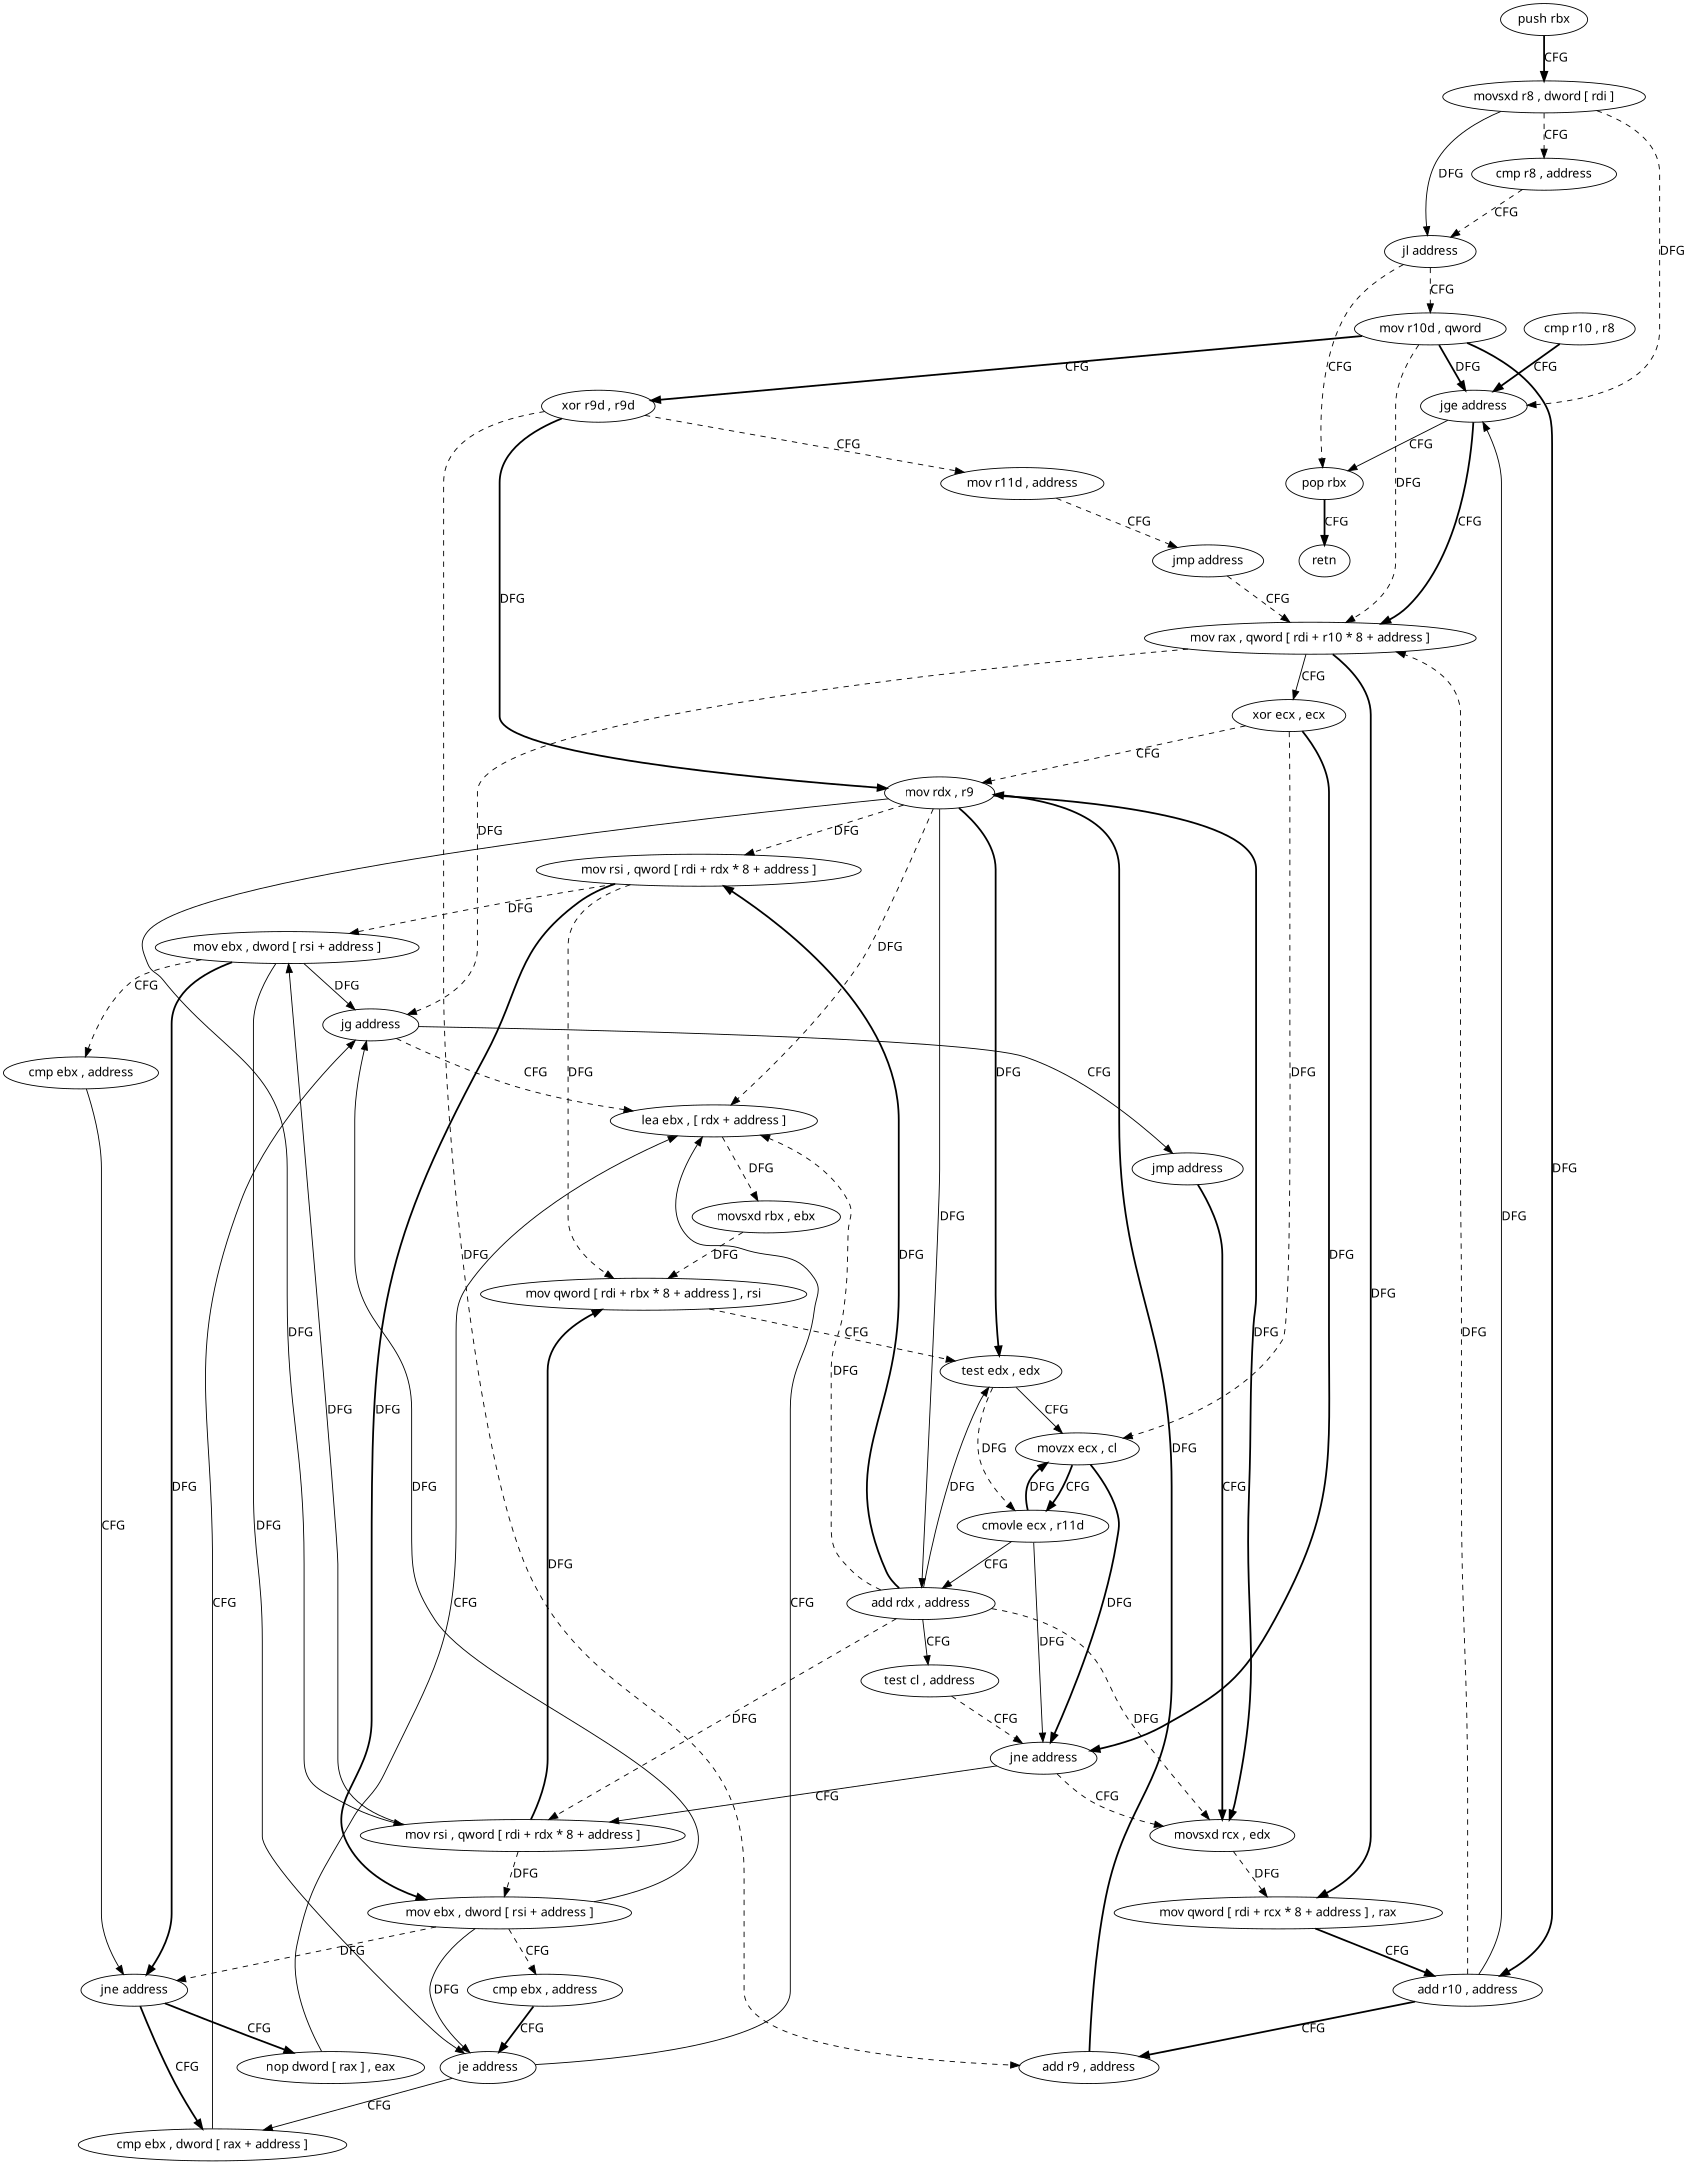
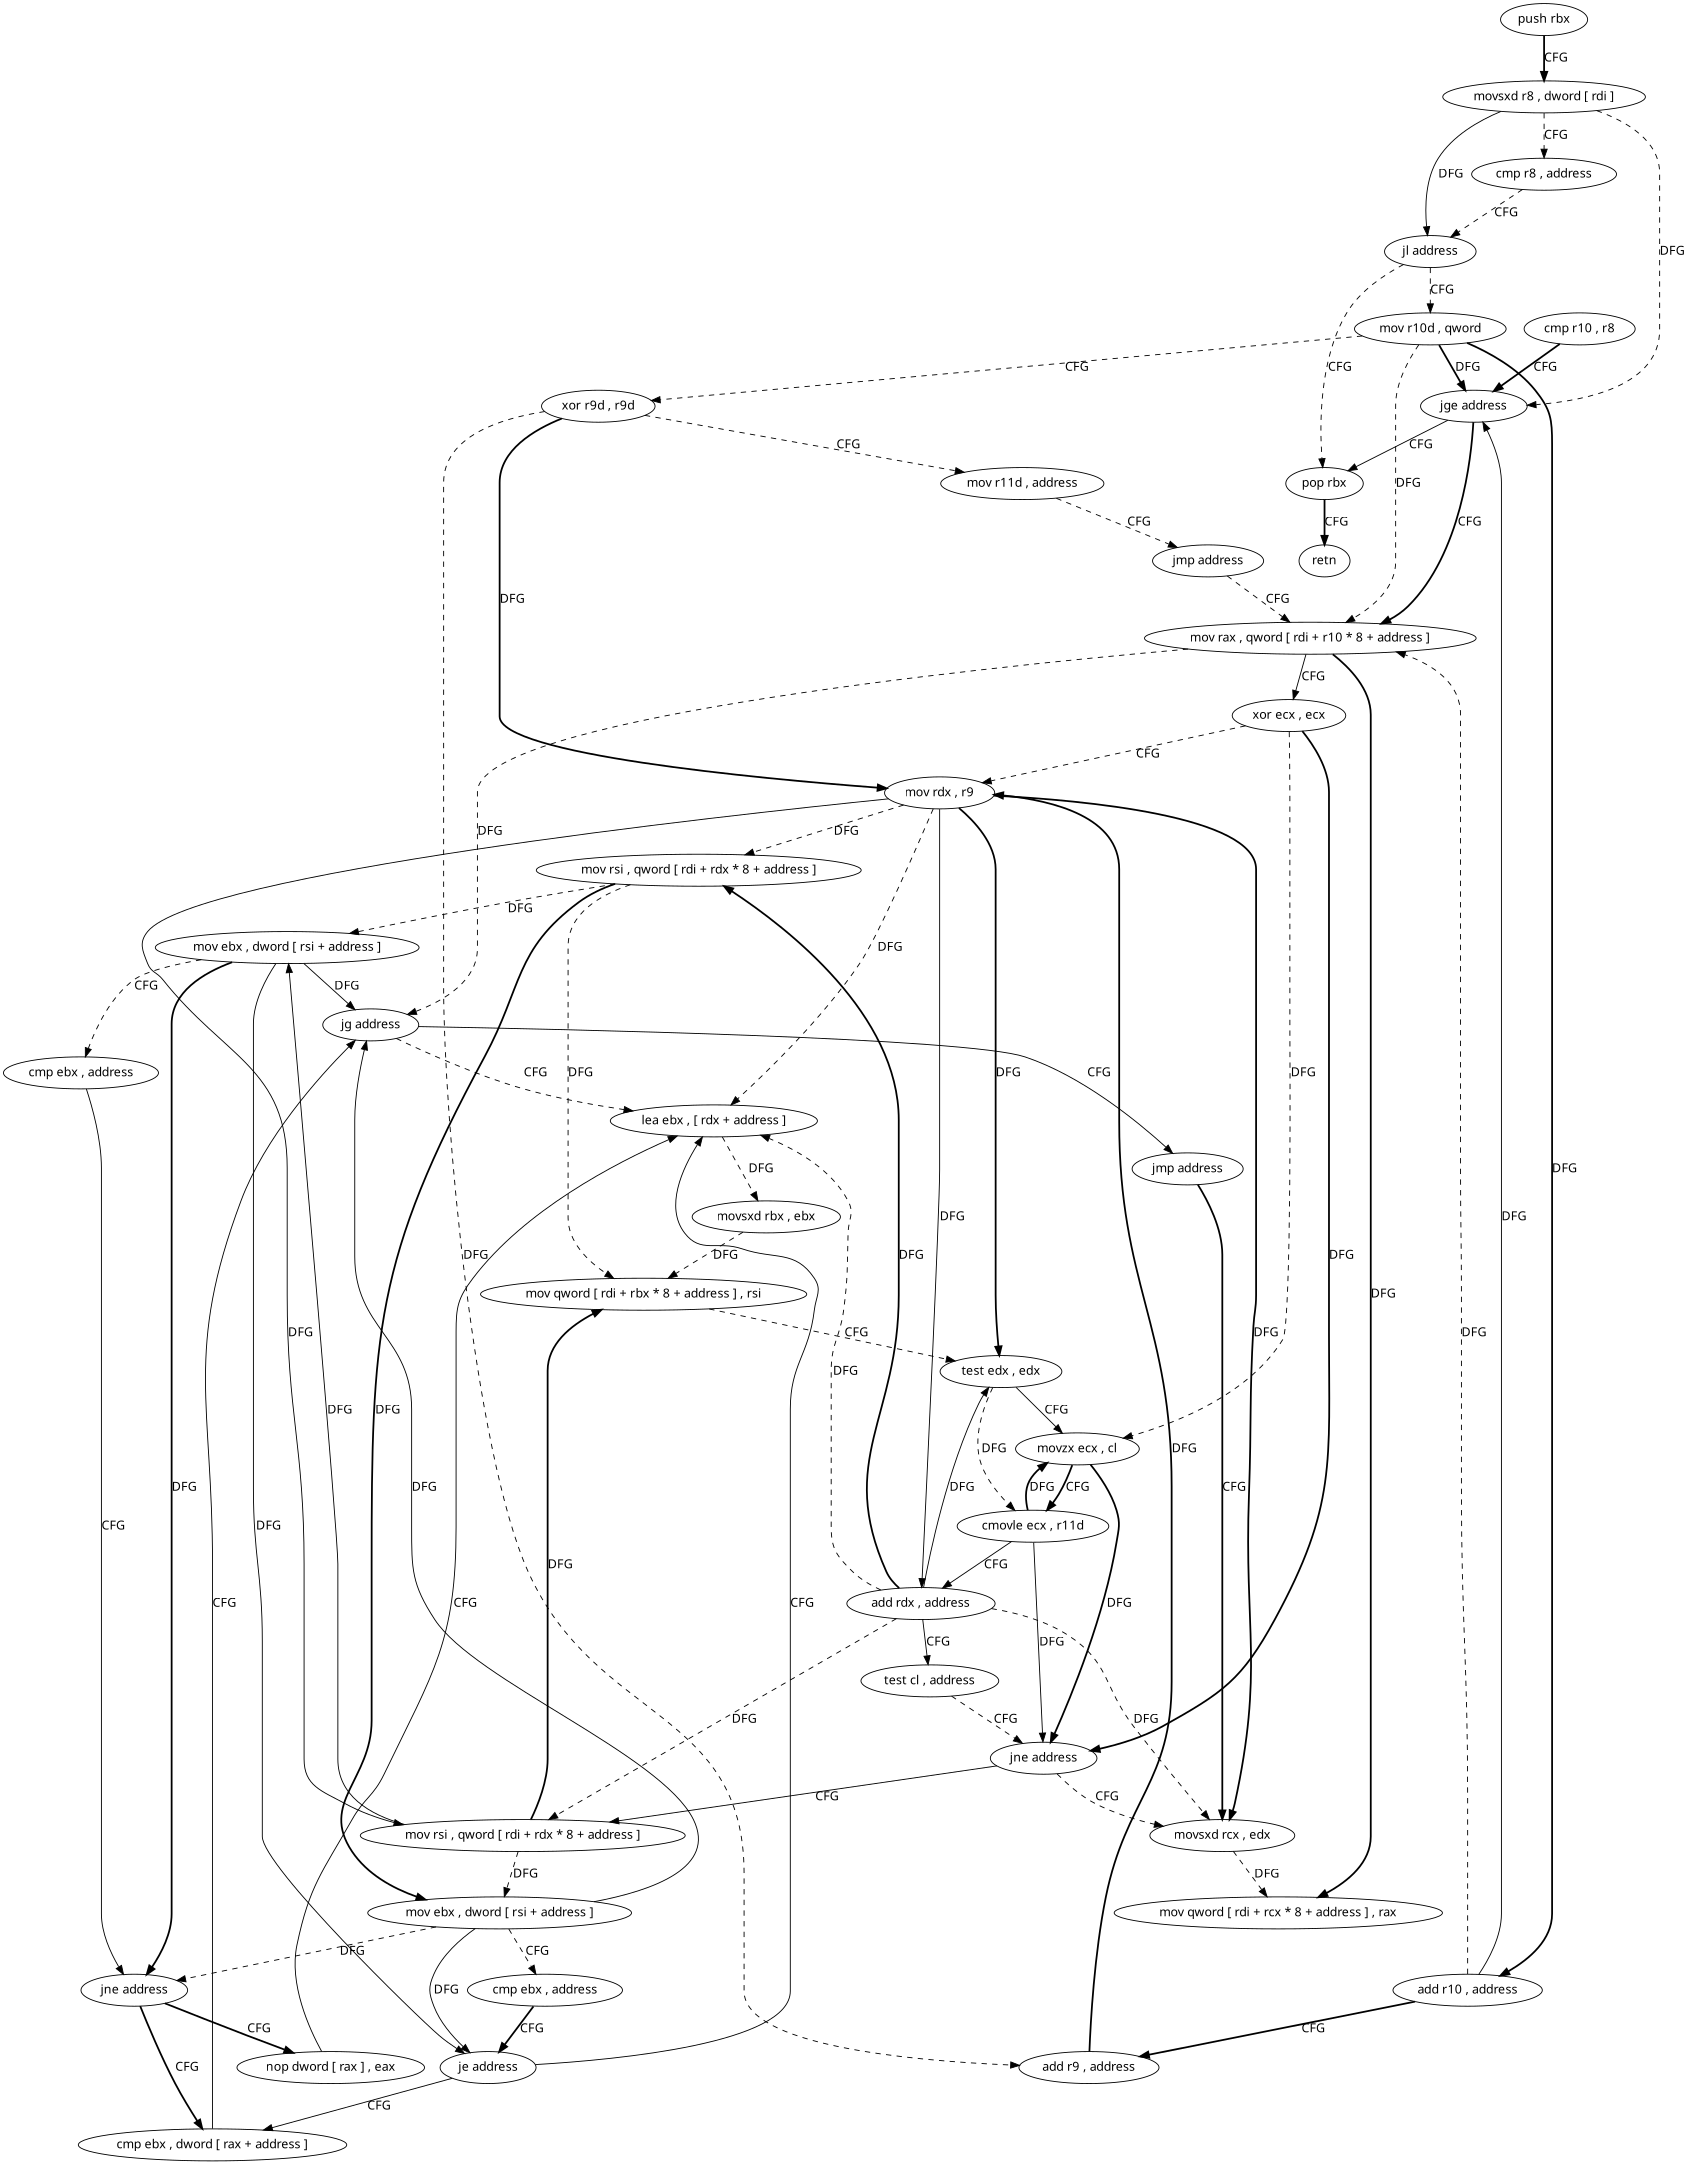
(1011, 368) -> (1011, 368)
(1370, 1951) -> none
